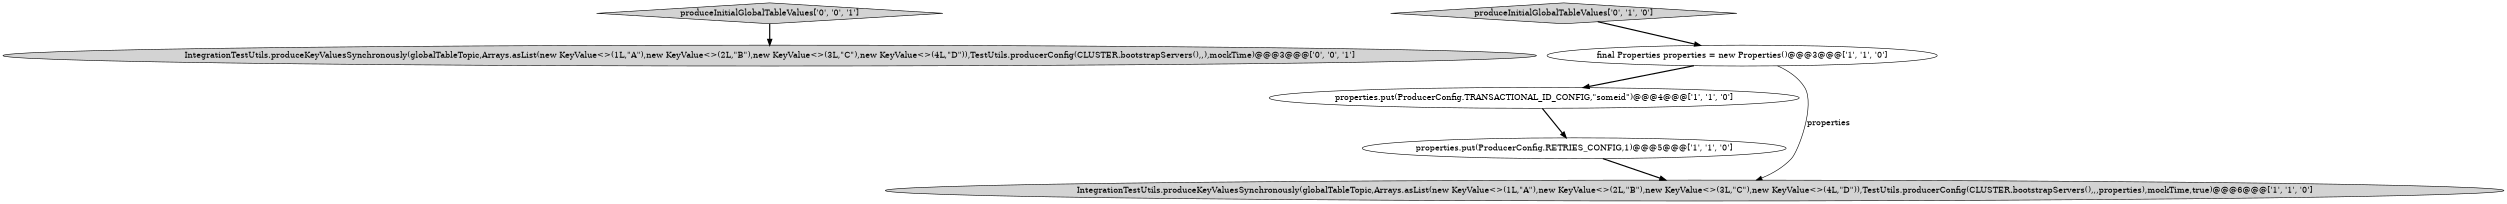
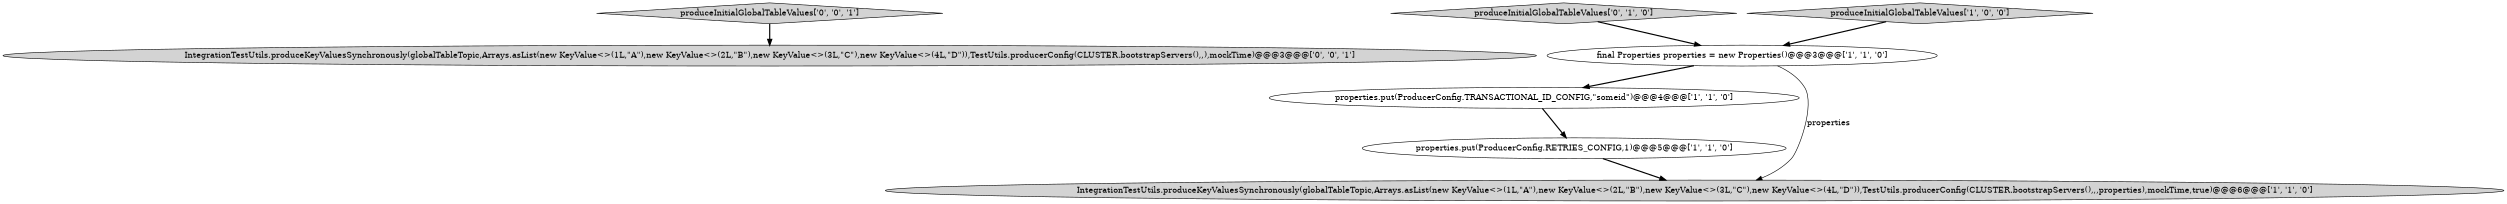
none -> (1920, 13)
